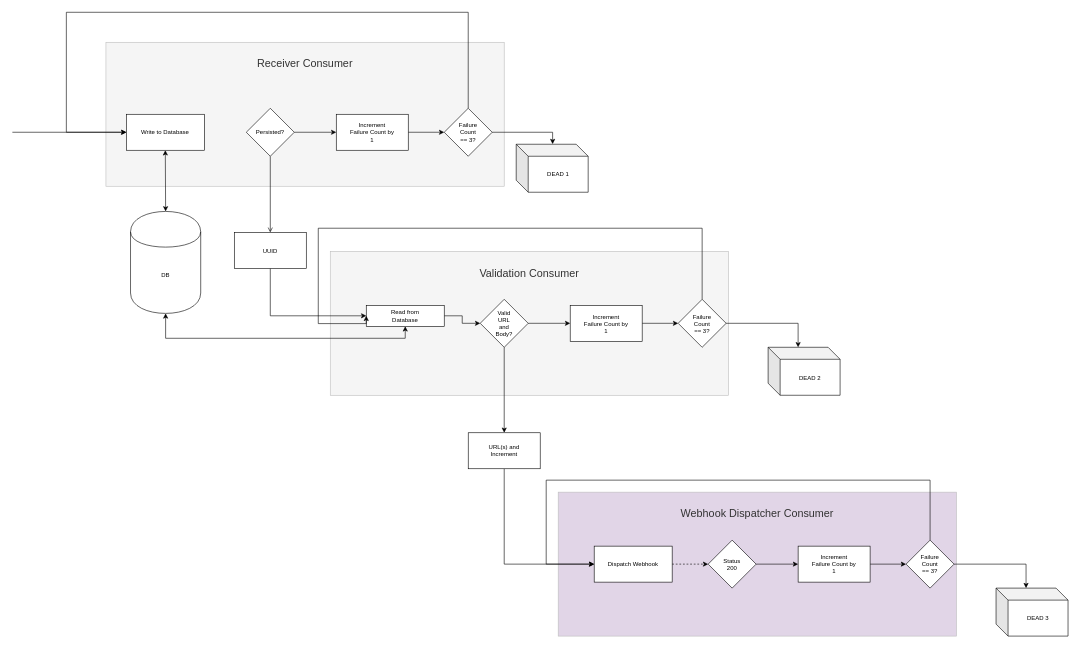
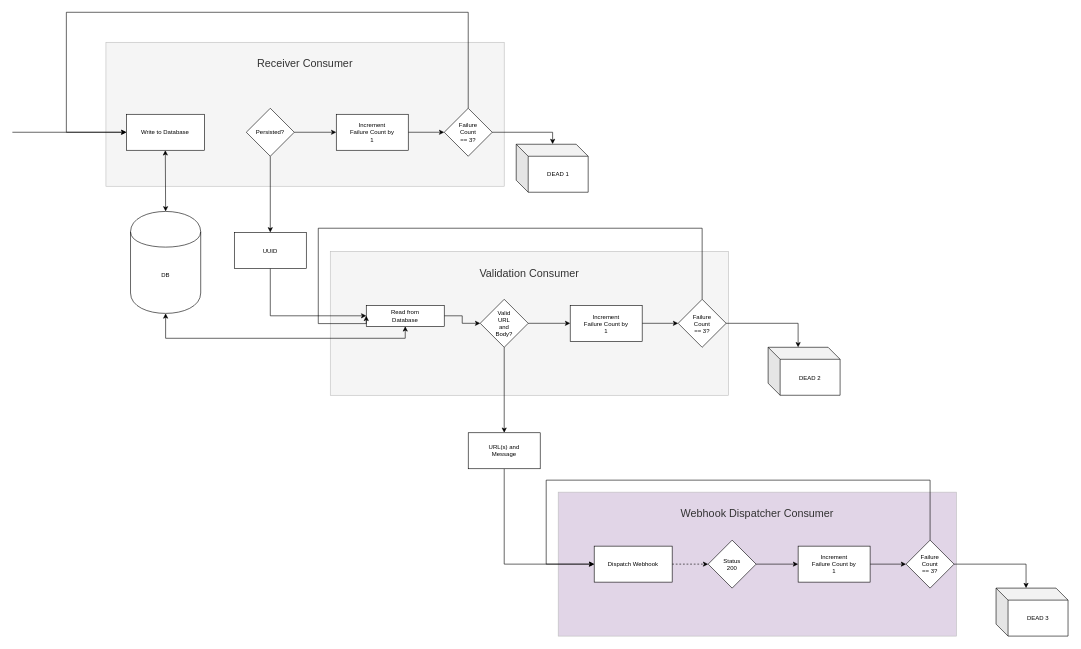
(270, 228) -> (270, 227)
(504, 451) -> (504, 451)
